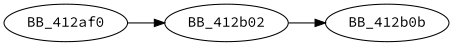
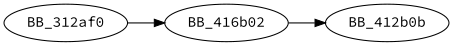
(66, 23) -> (66, 23)
(226, 23) -> (226, 23)
